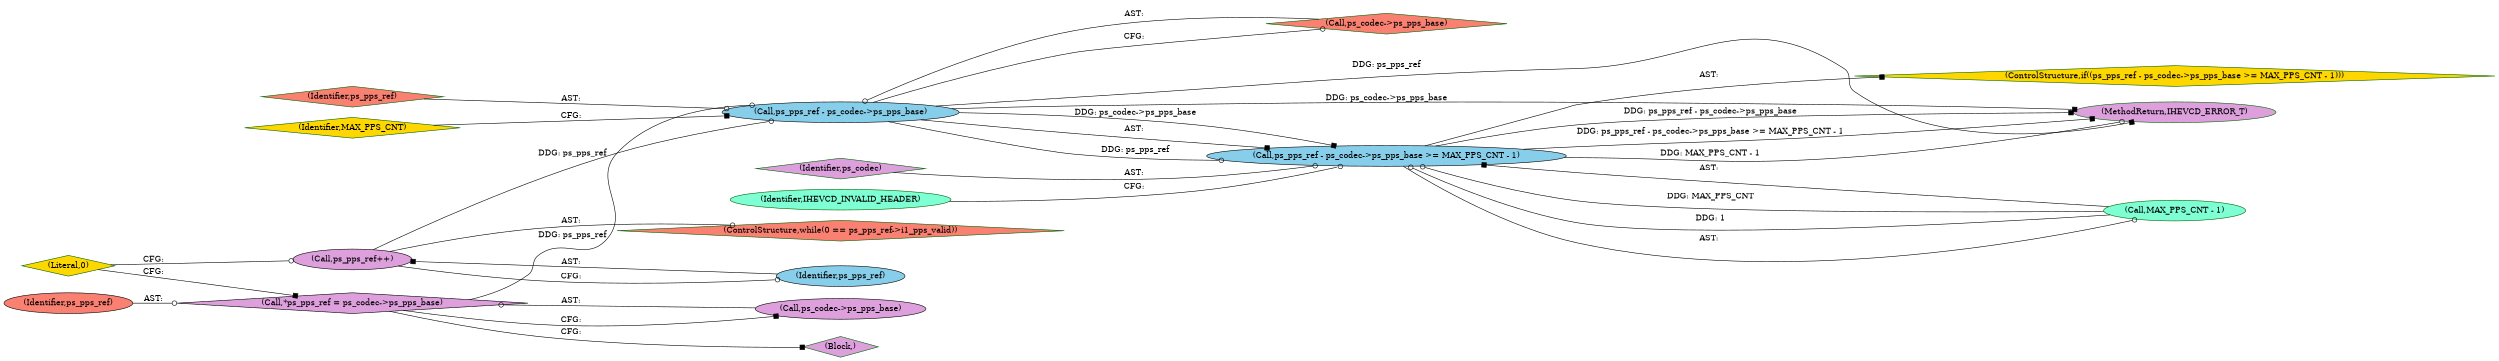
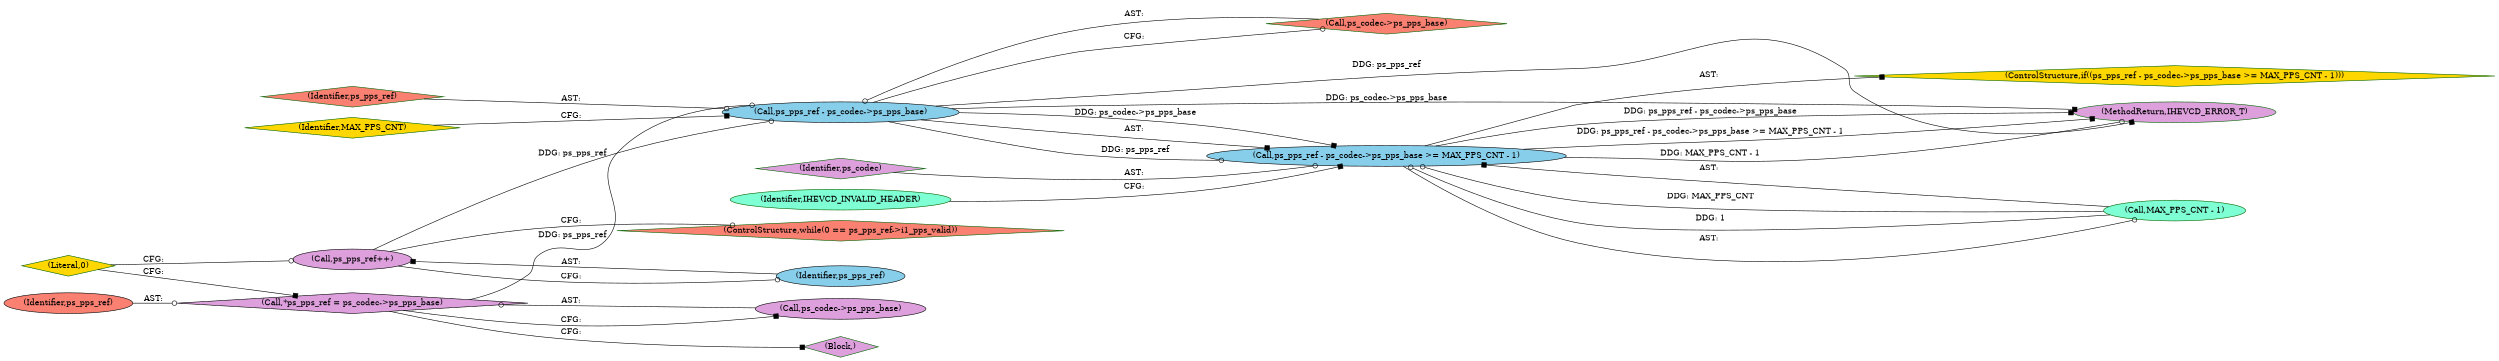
(1144, 195) -> (1144, 195)
(572, 221) -> (572, 221)
